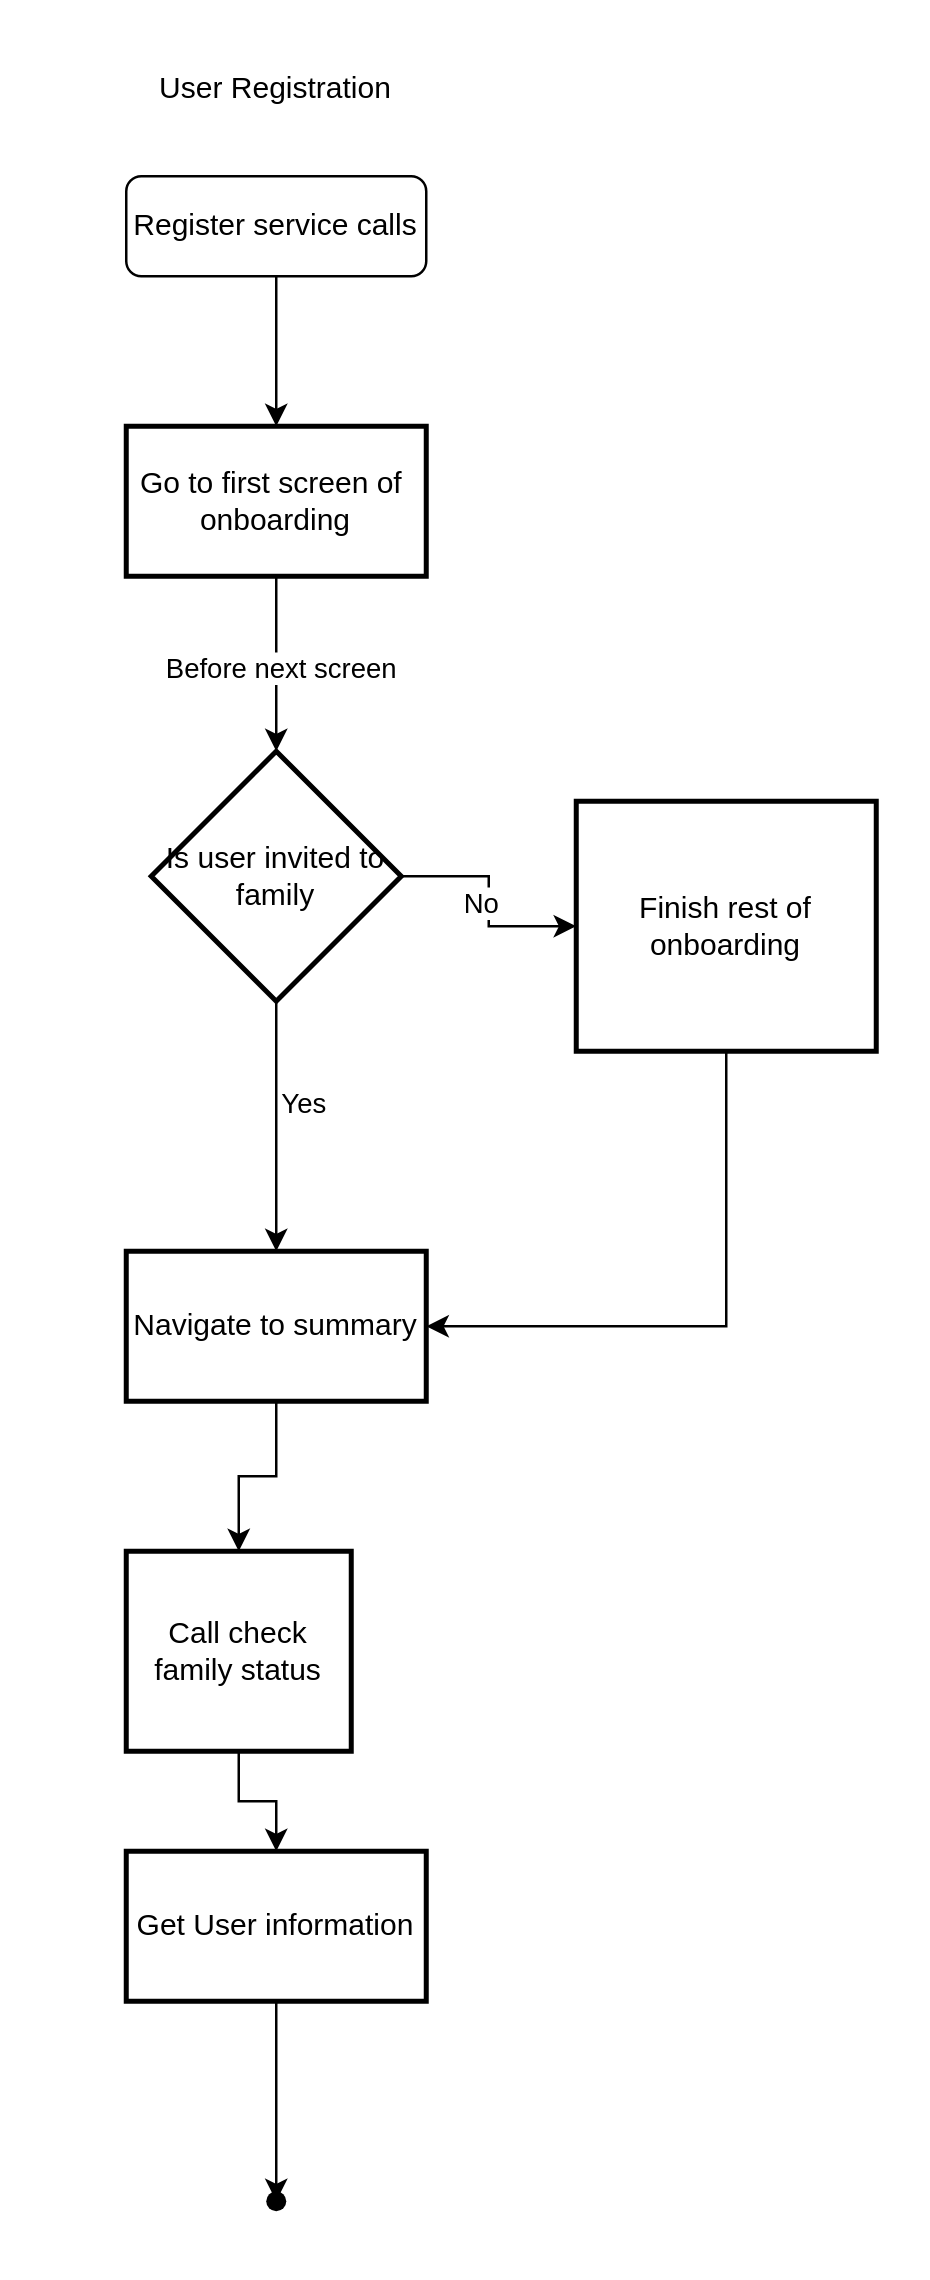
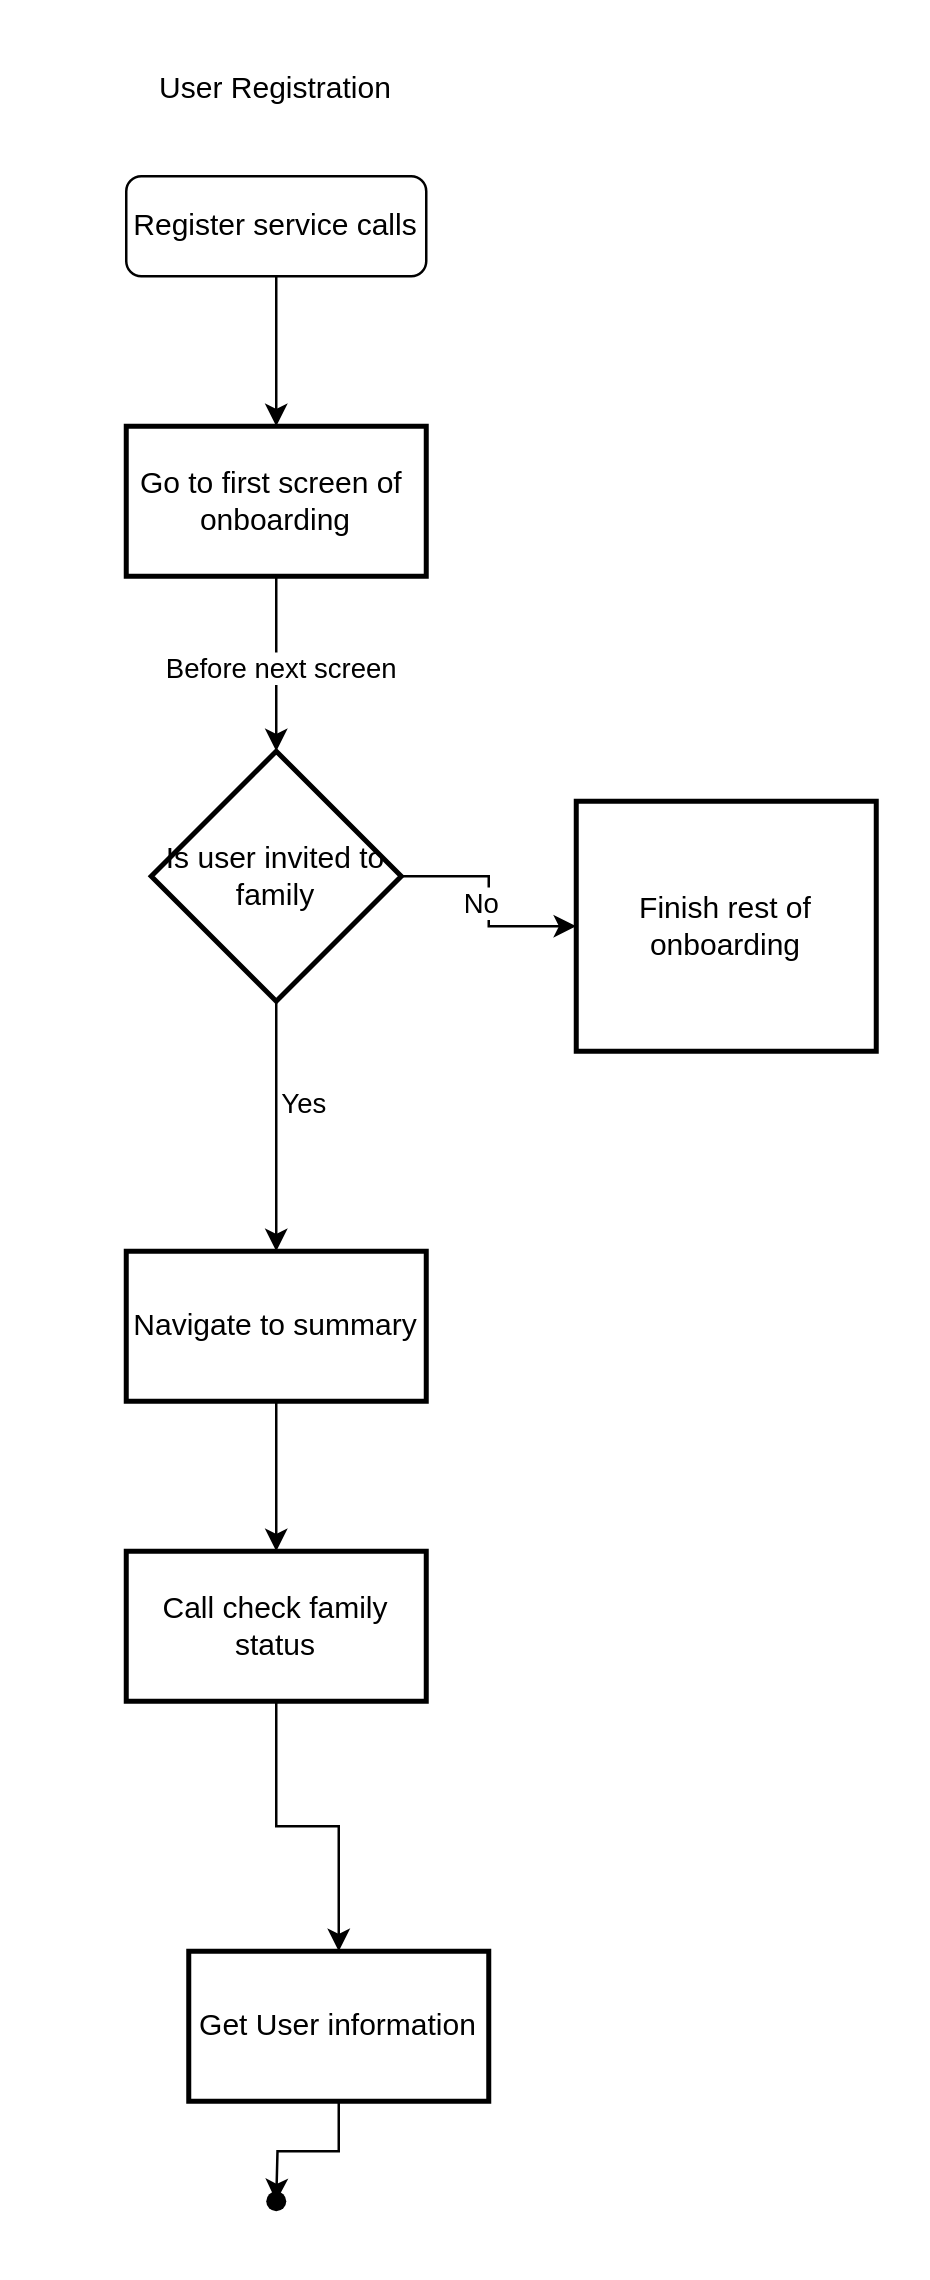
(721, 1326) -> none
(239, 1651) -> (276, 1626)
(276, 1926) -> (339, 2026)
